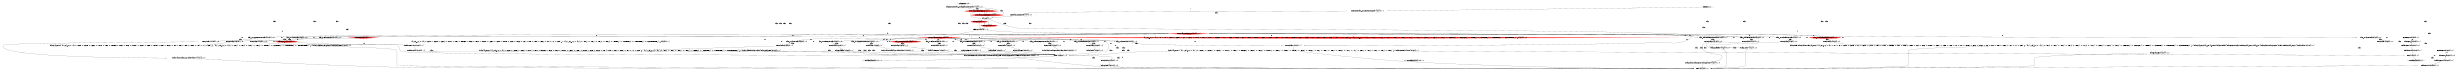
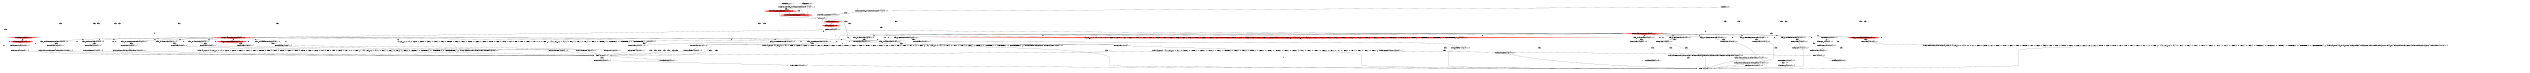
none -> (786, 4)
(2444, 61) -> none
